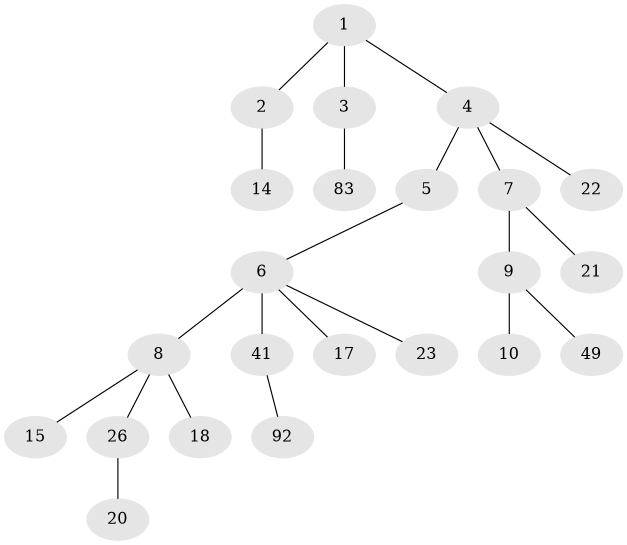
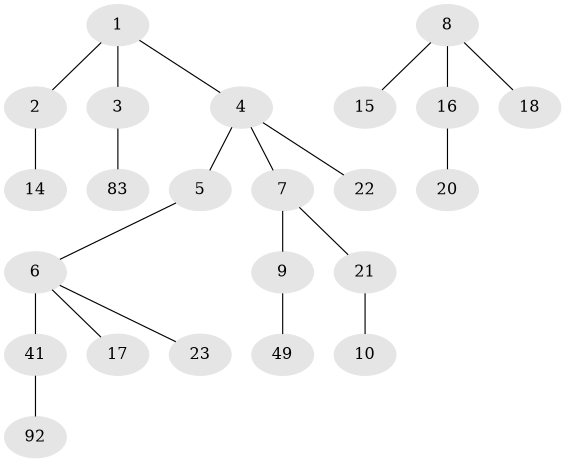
(211, 314) -> none
(509, 314) -> (365, 314)
(118, 437) -> (447, 108)
